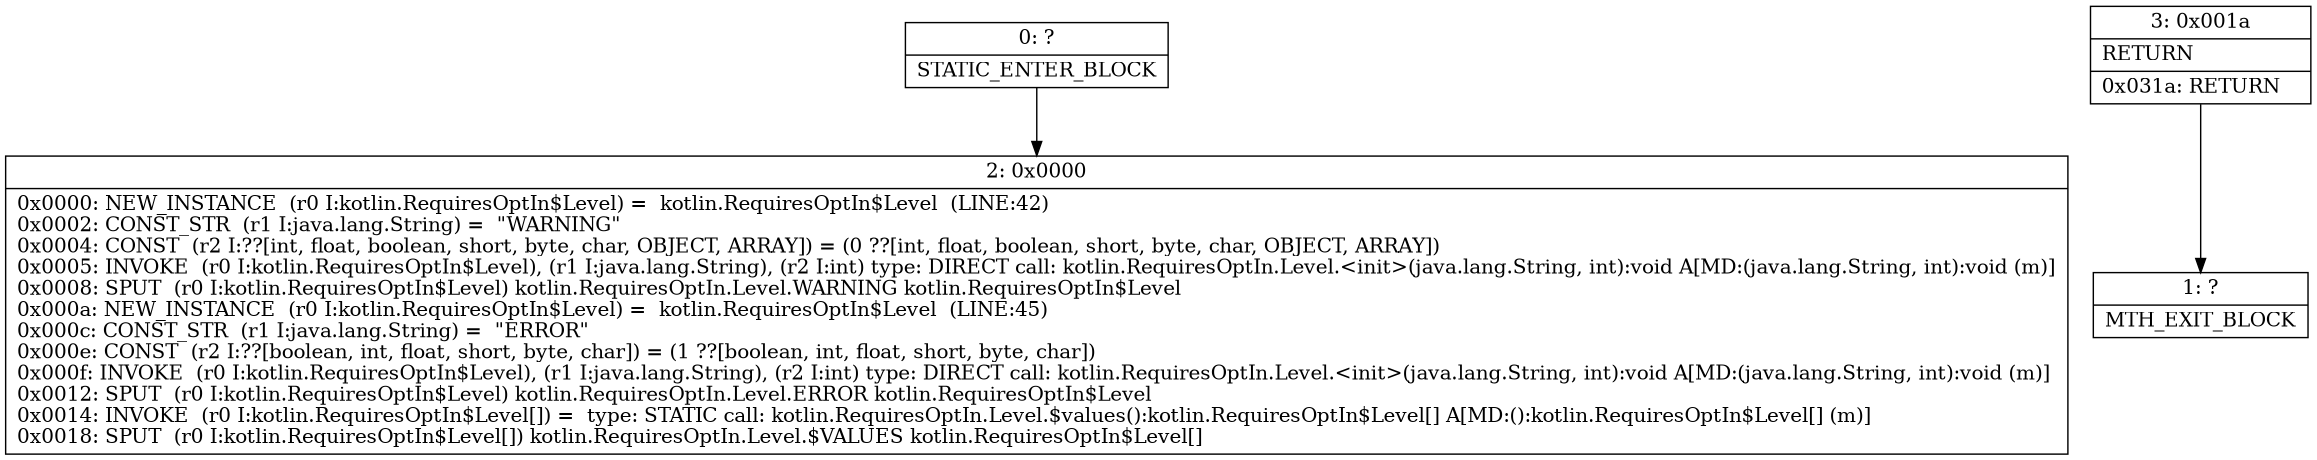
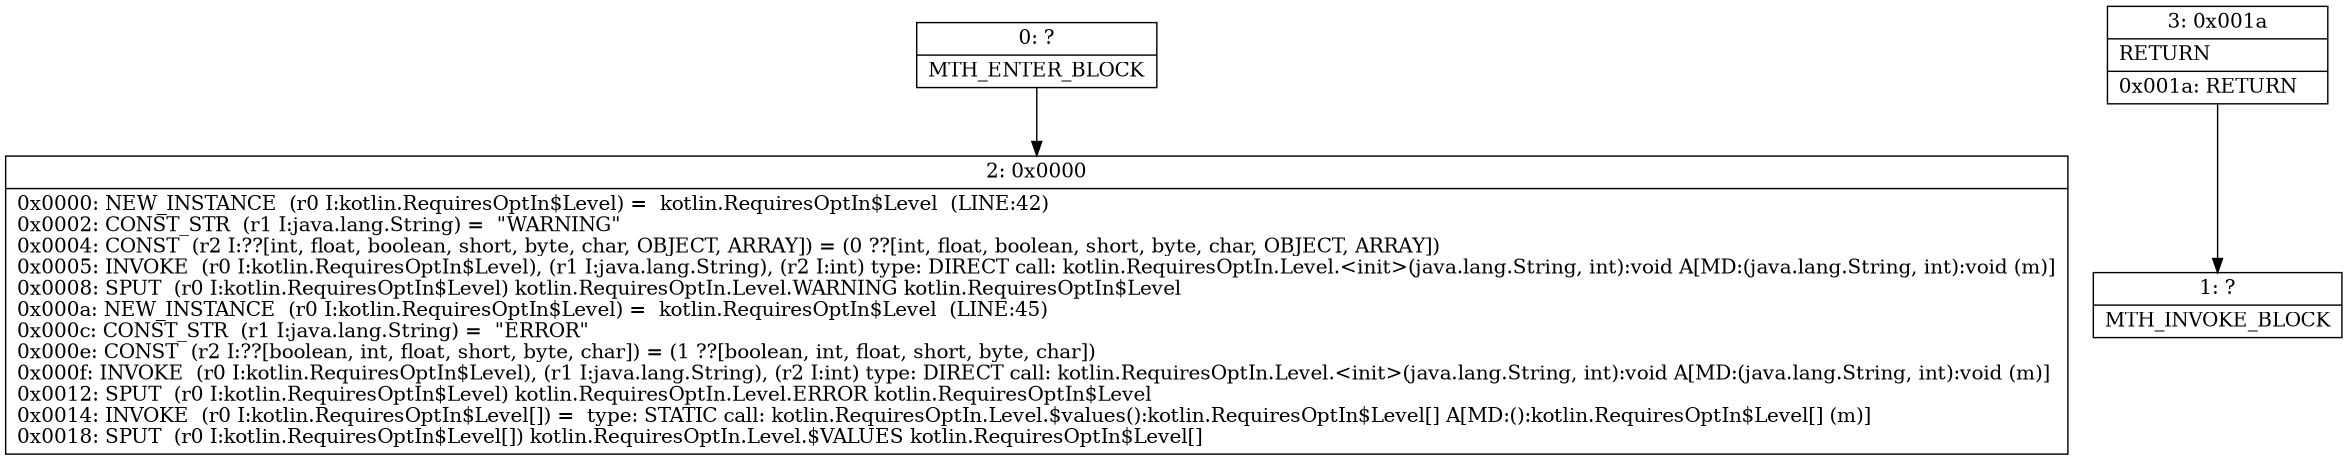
(1037, 71) -> (1037, 71)
(2201, 87) -> (2218, 87)
(2201, 321) -> (2218, 321)
